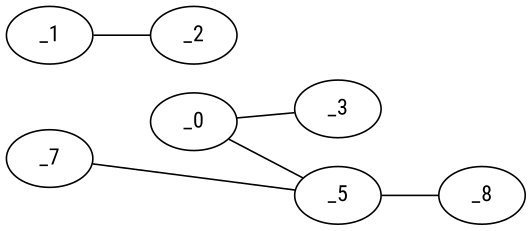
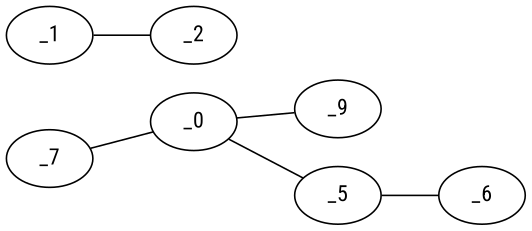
(338, 109) -> (338, 109)
(194, 177) -> (122, 140)
(482, 195) -> (482, 195)
